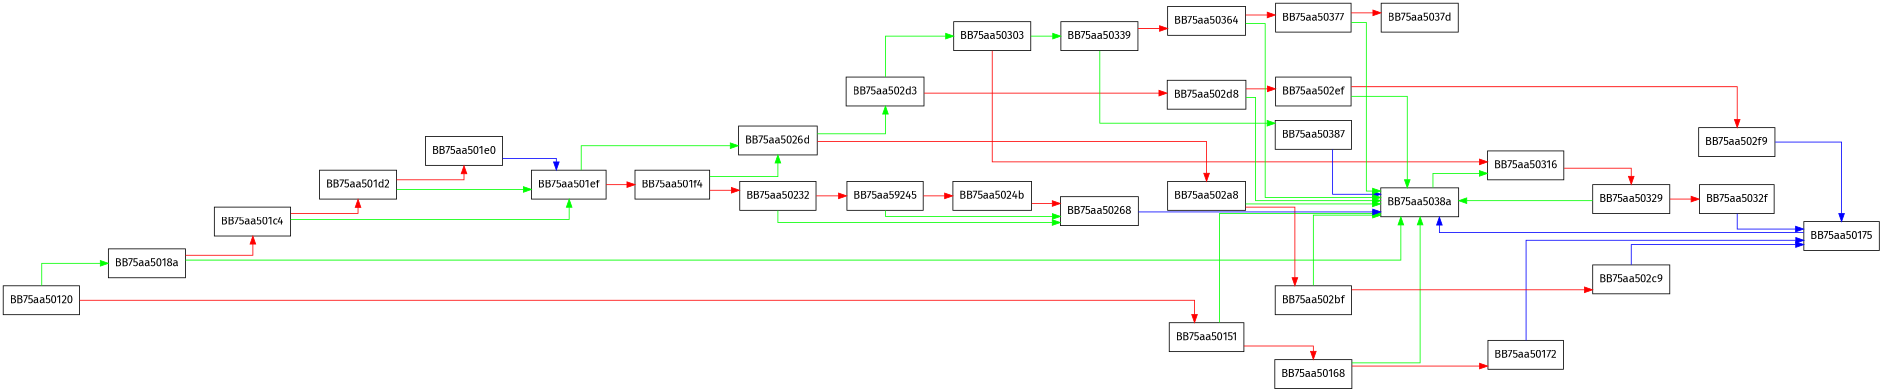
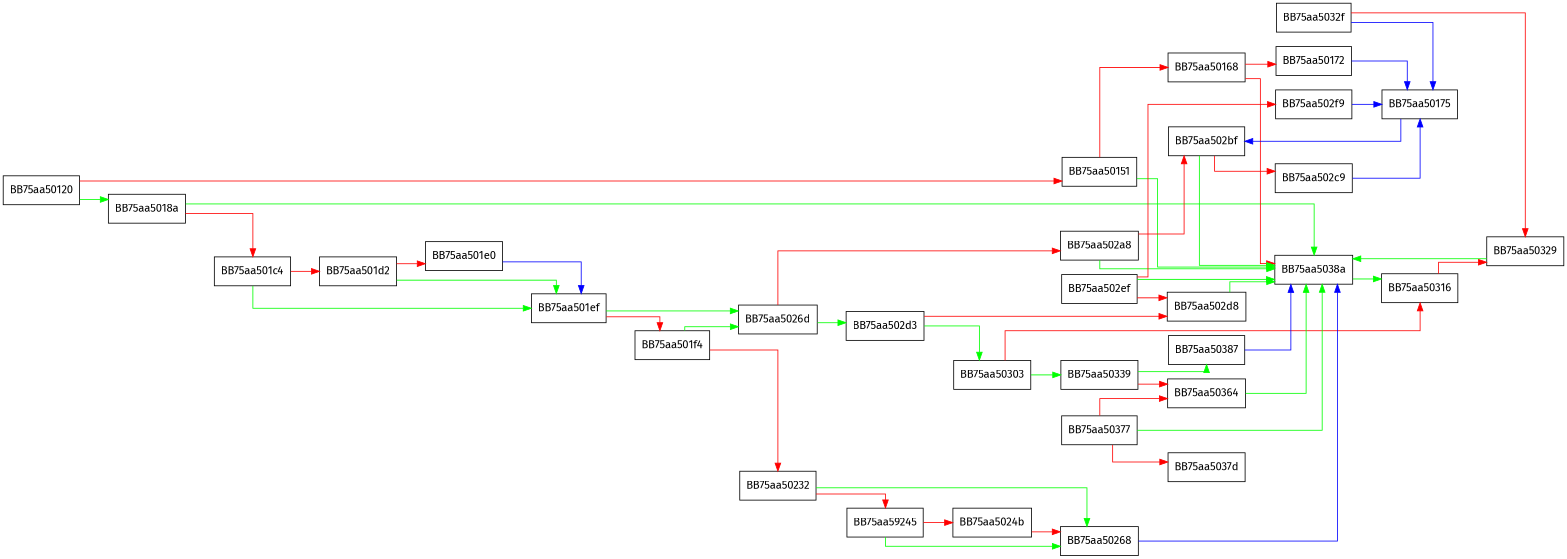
(1257, 15) -> (1121, 399)
(1257, 89) -> (1148, 298)
(1681, 199) -> (1525, 34)
(1618, 233) -> (1338, 141)
(1420, 328) -> (1260, 162)
